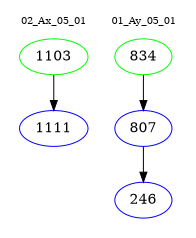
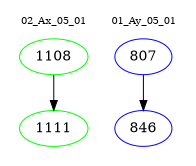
(54, 57) -> (54, 57)
(143, 57) -> none
(54, 128) -> (54, 128)
(143, 200) -> (143, 128)
